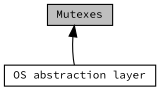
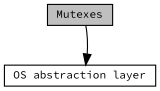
(73, 51) -> (87, 40)
